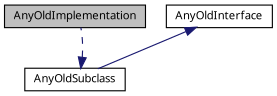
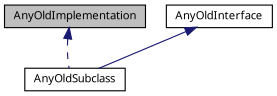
(82, 42) -> (68, 54)
